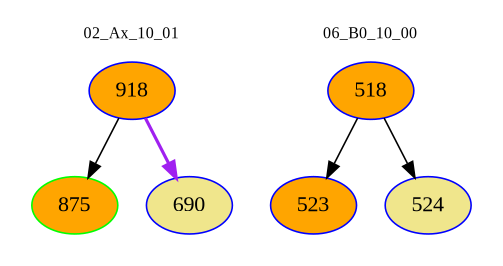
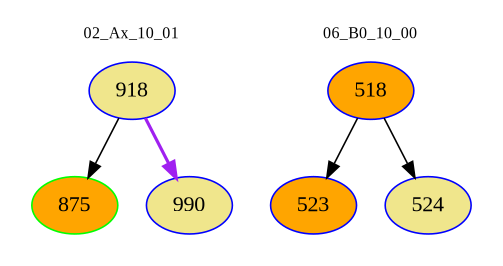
(132, 91) -> (132, 91)
(189, 205) -> (189, 205)
